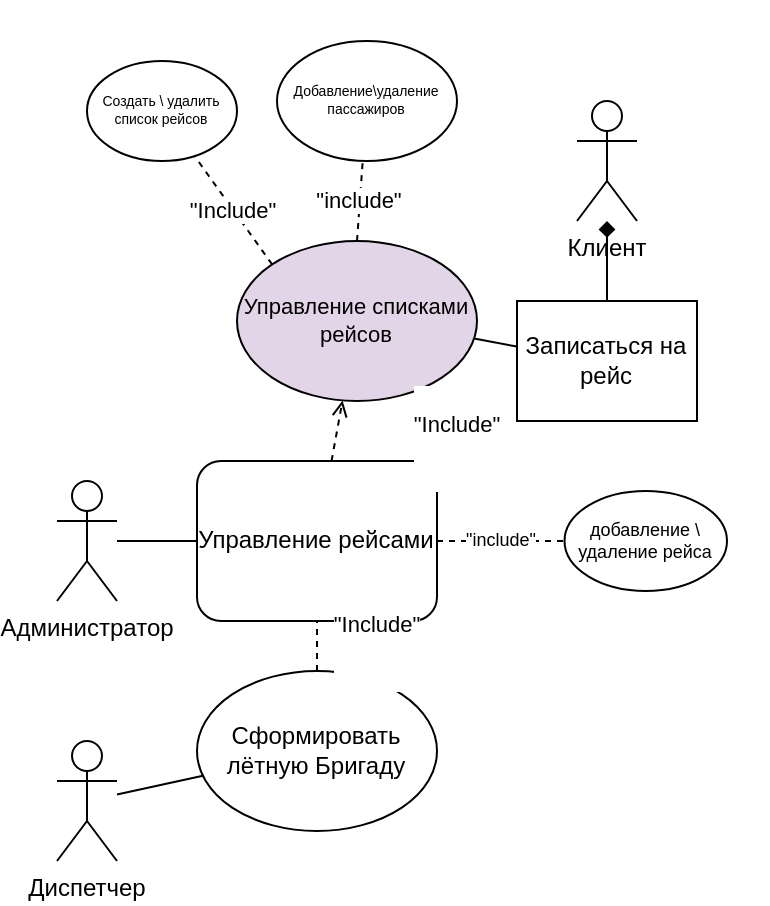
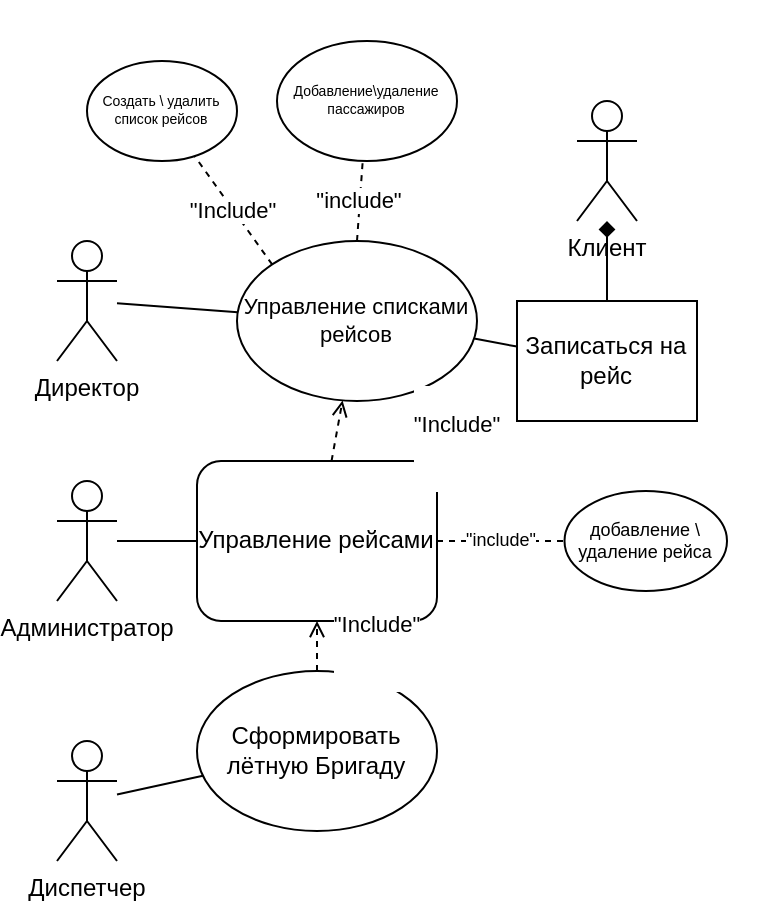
none -> (87, 301)
none -> (177, 308)
(357, 321) -> (357, 321)
(317, 627) -> (317, 629)
